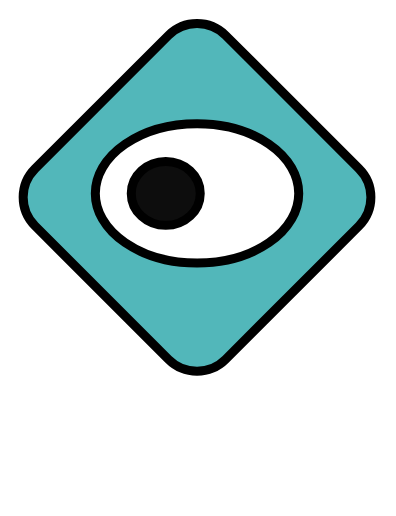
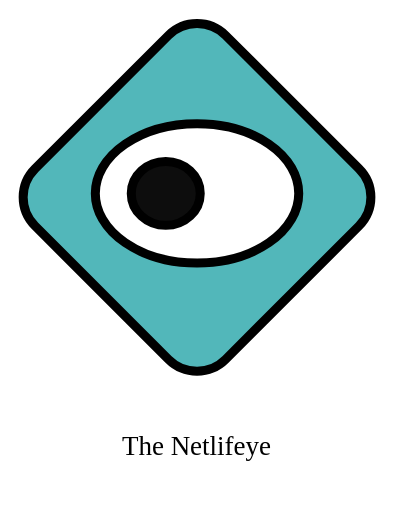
none -> (197, 446)
